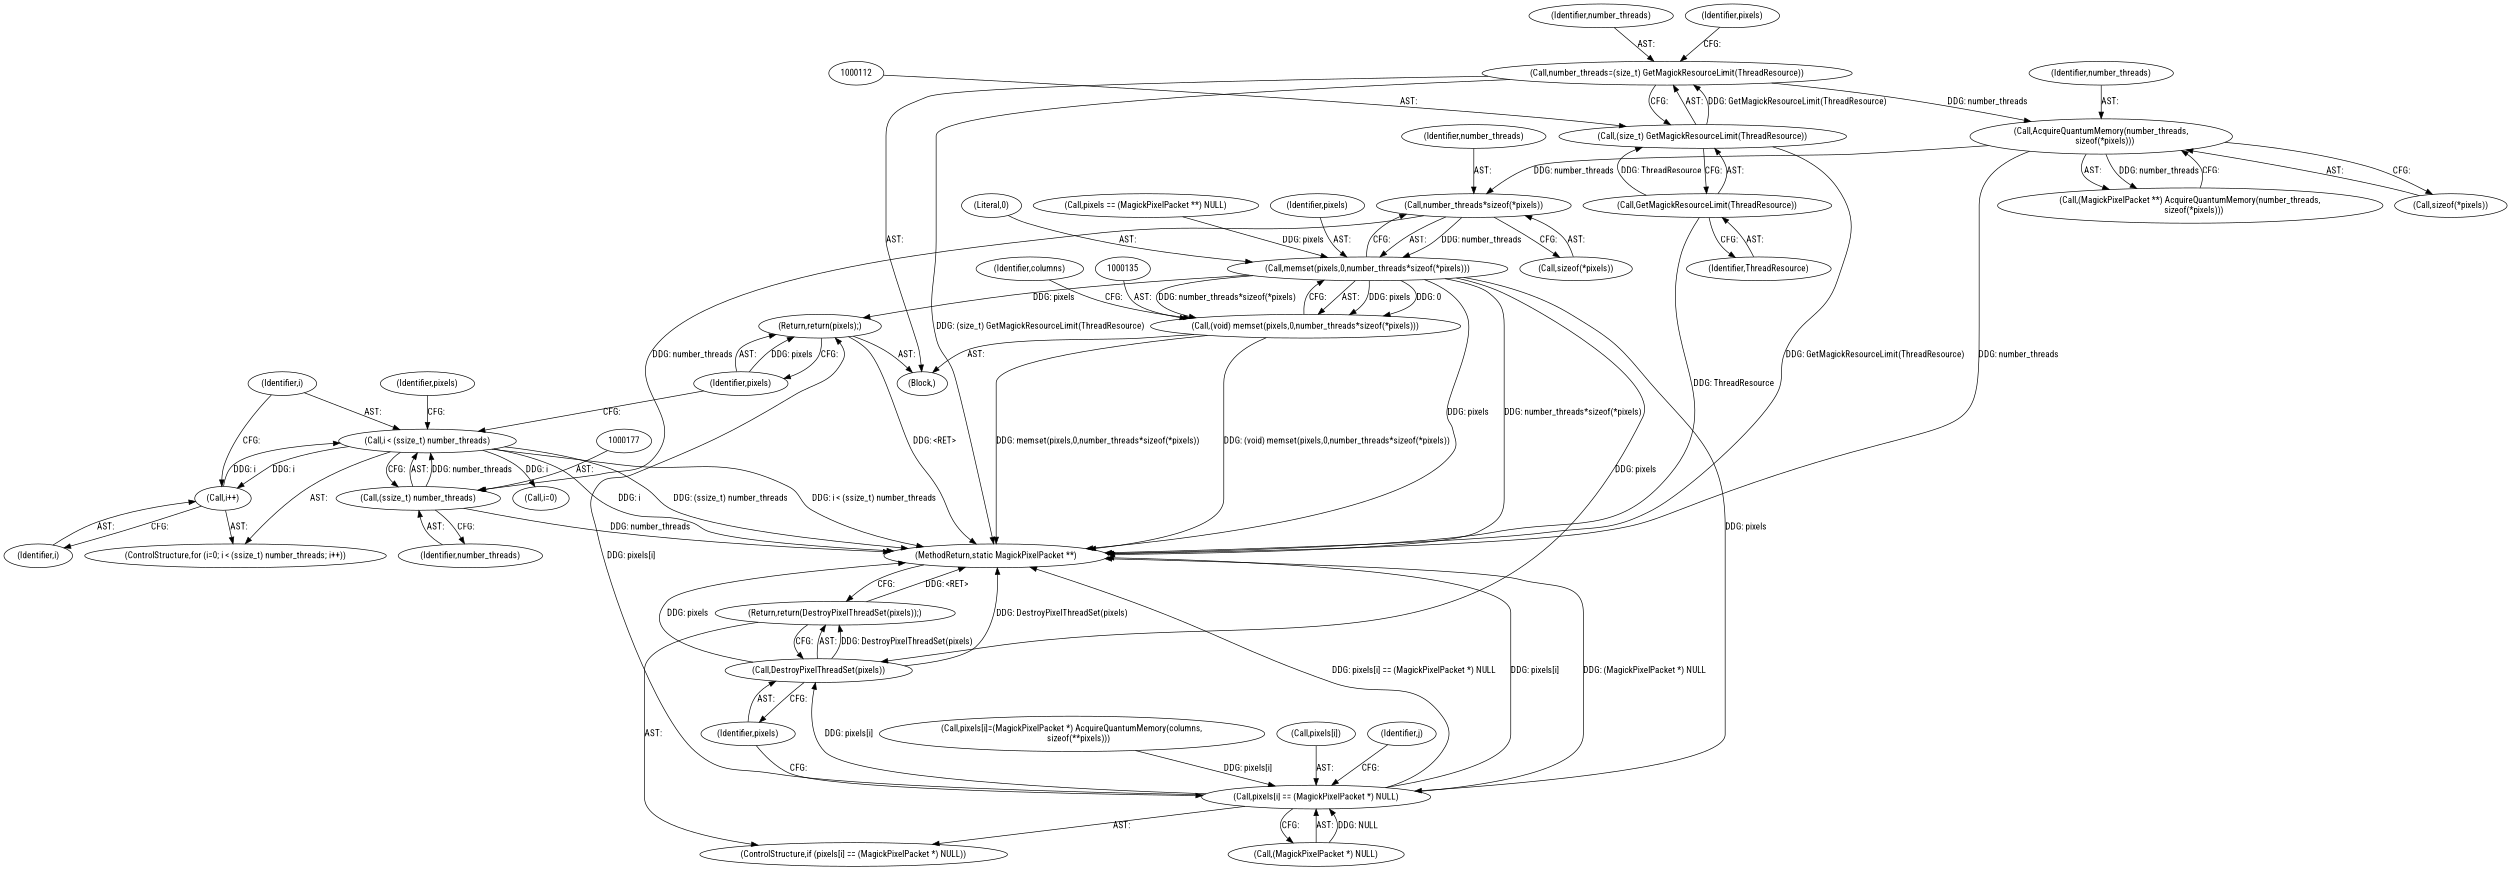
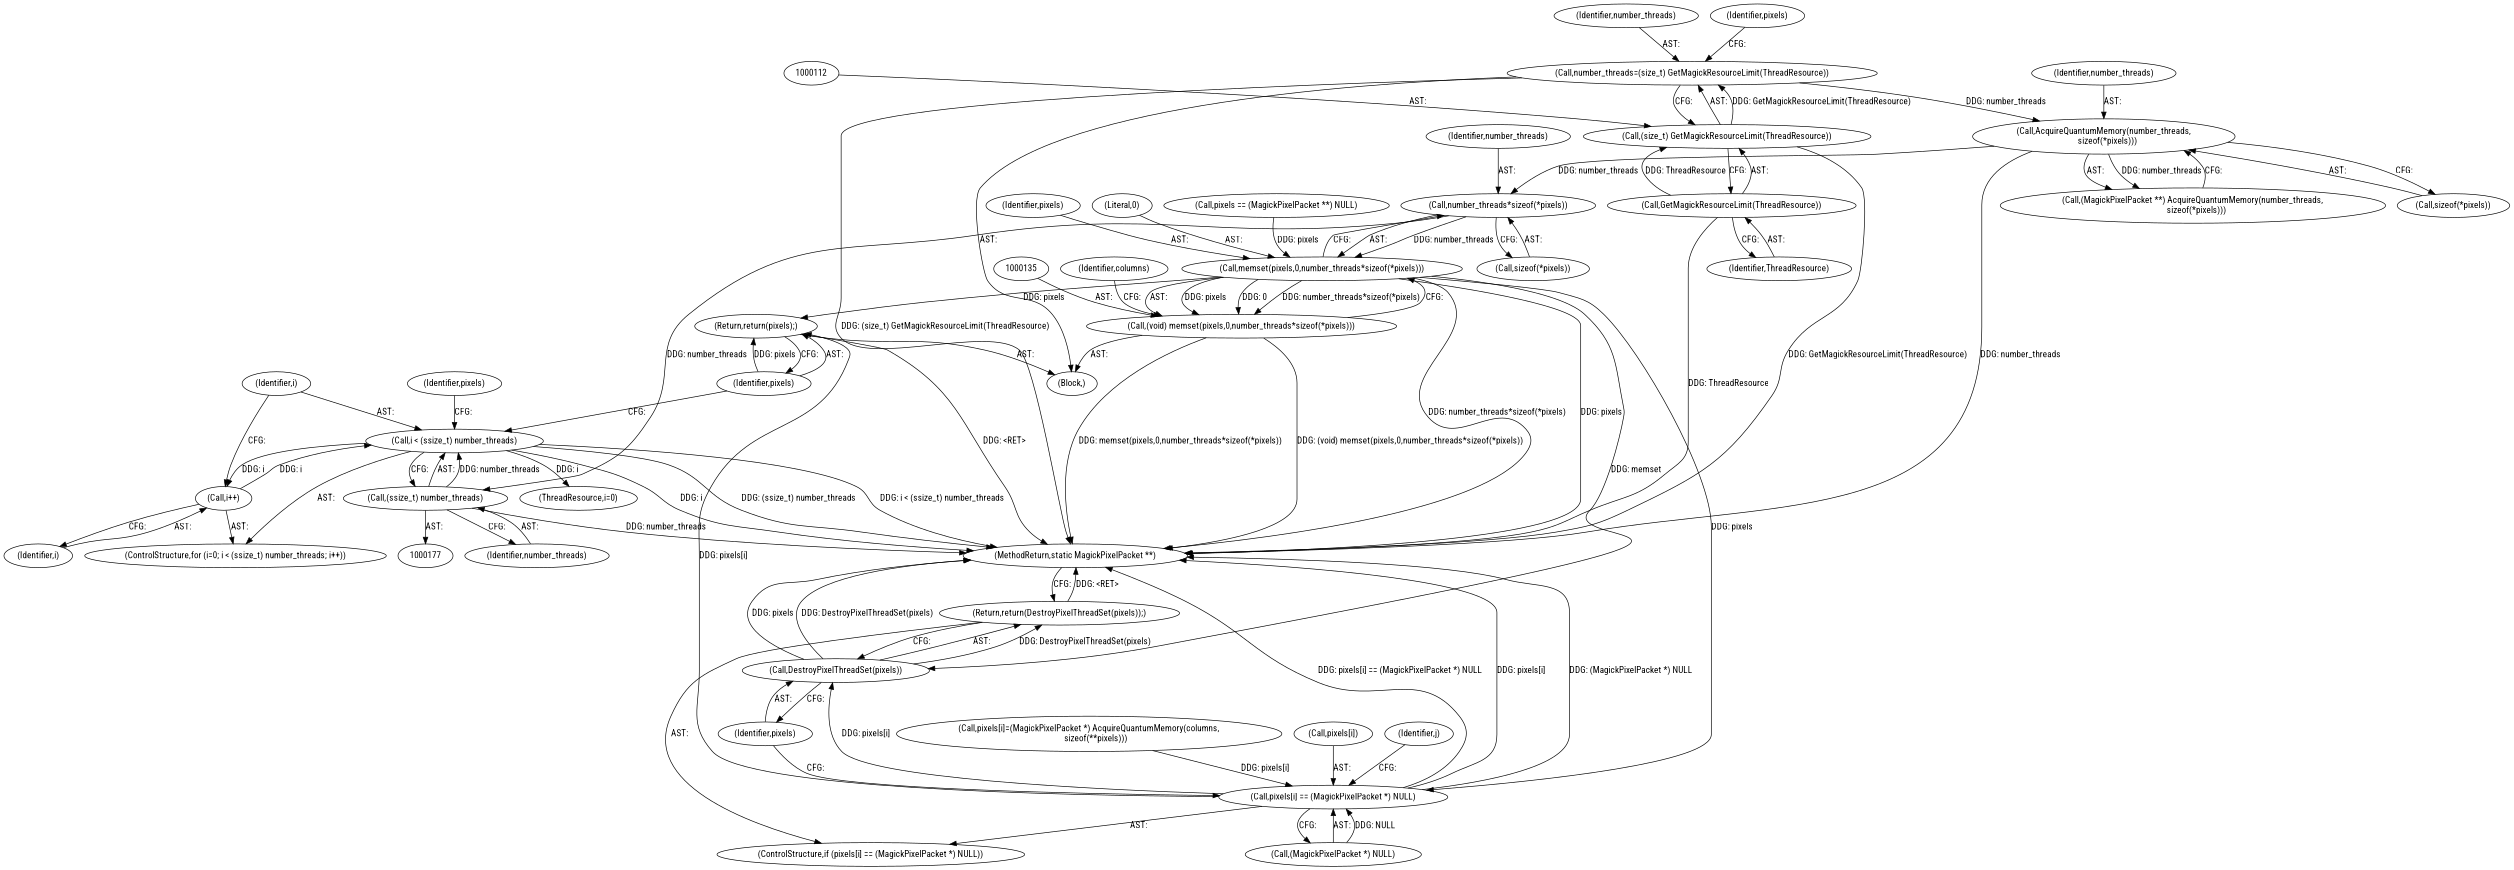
(1636, 470) -> (1636, 470)
(548, 475) -> (426, 524)
(541, 498) -> (579, 498)
